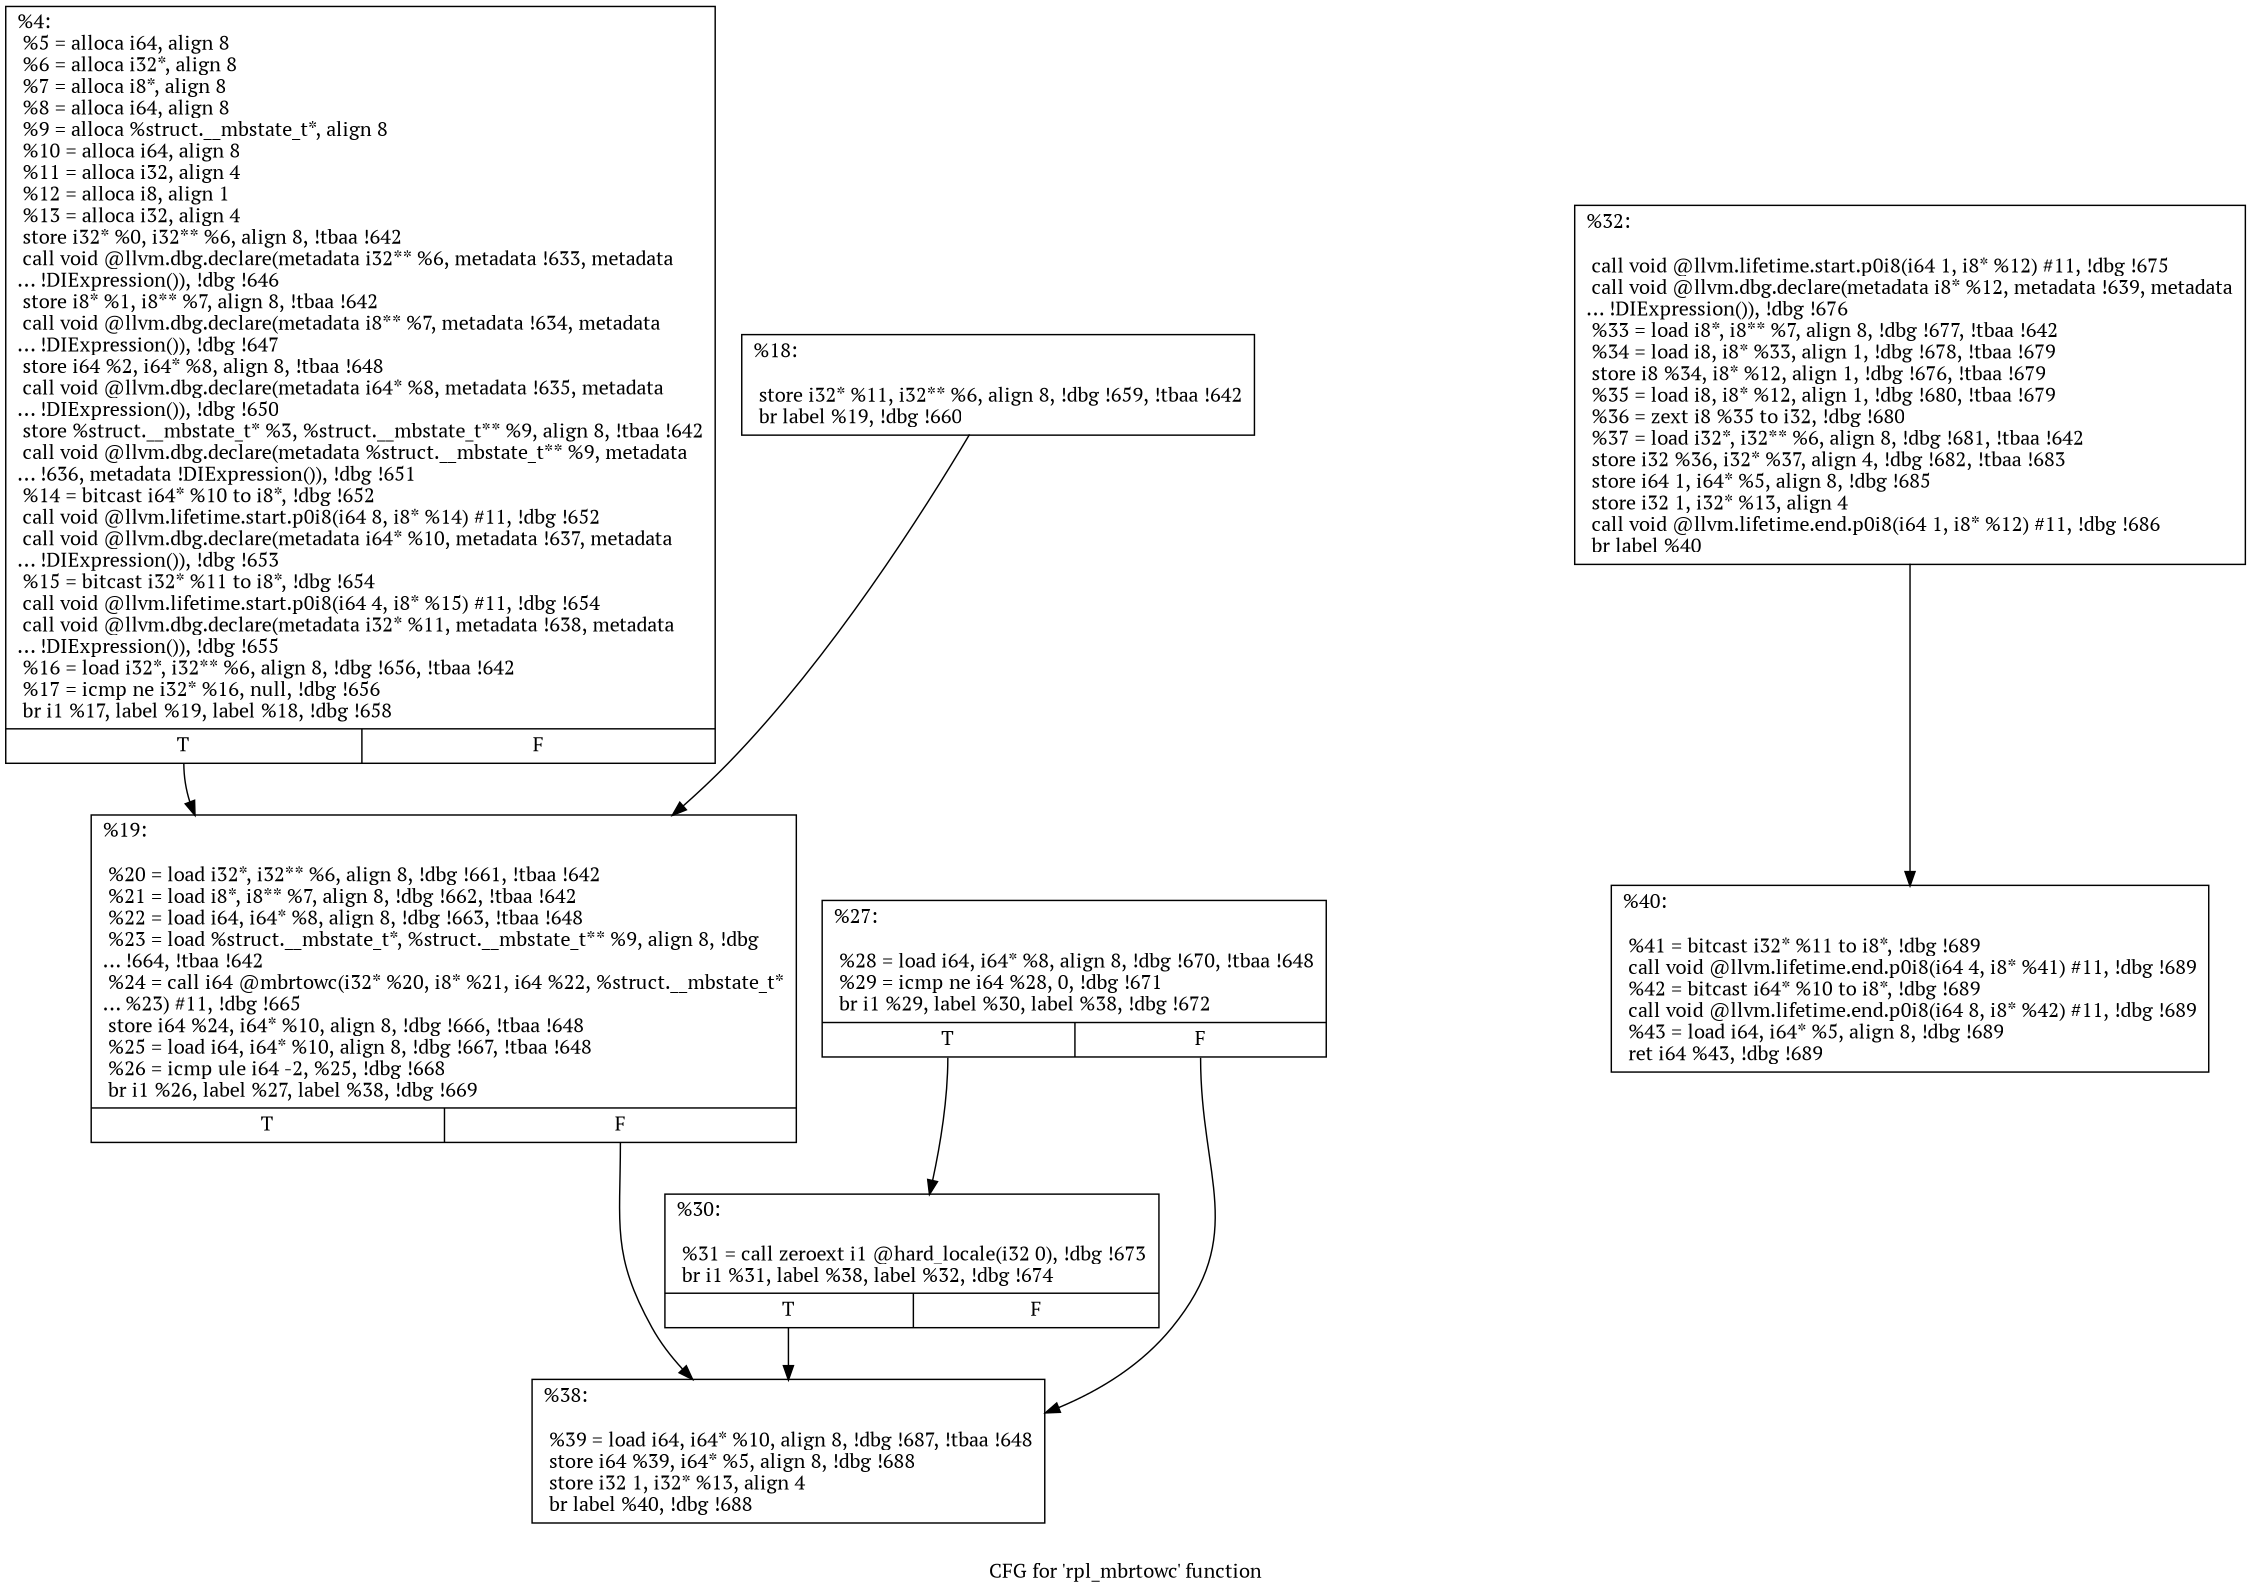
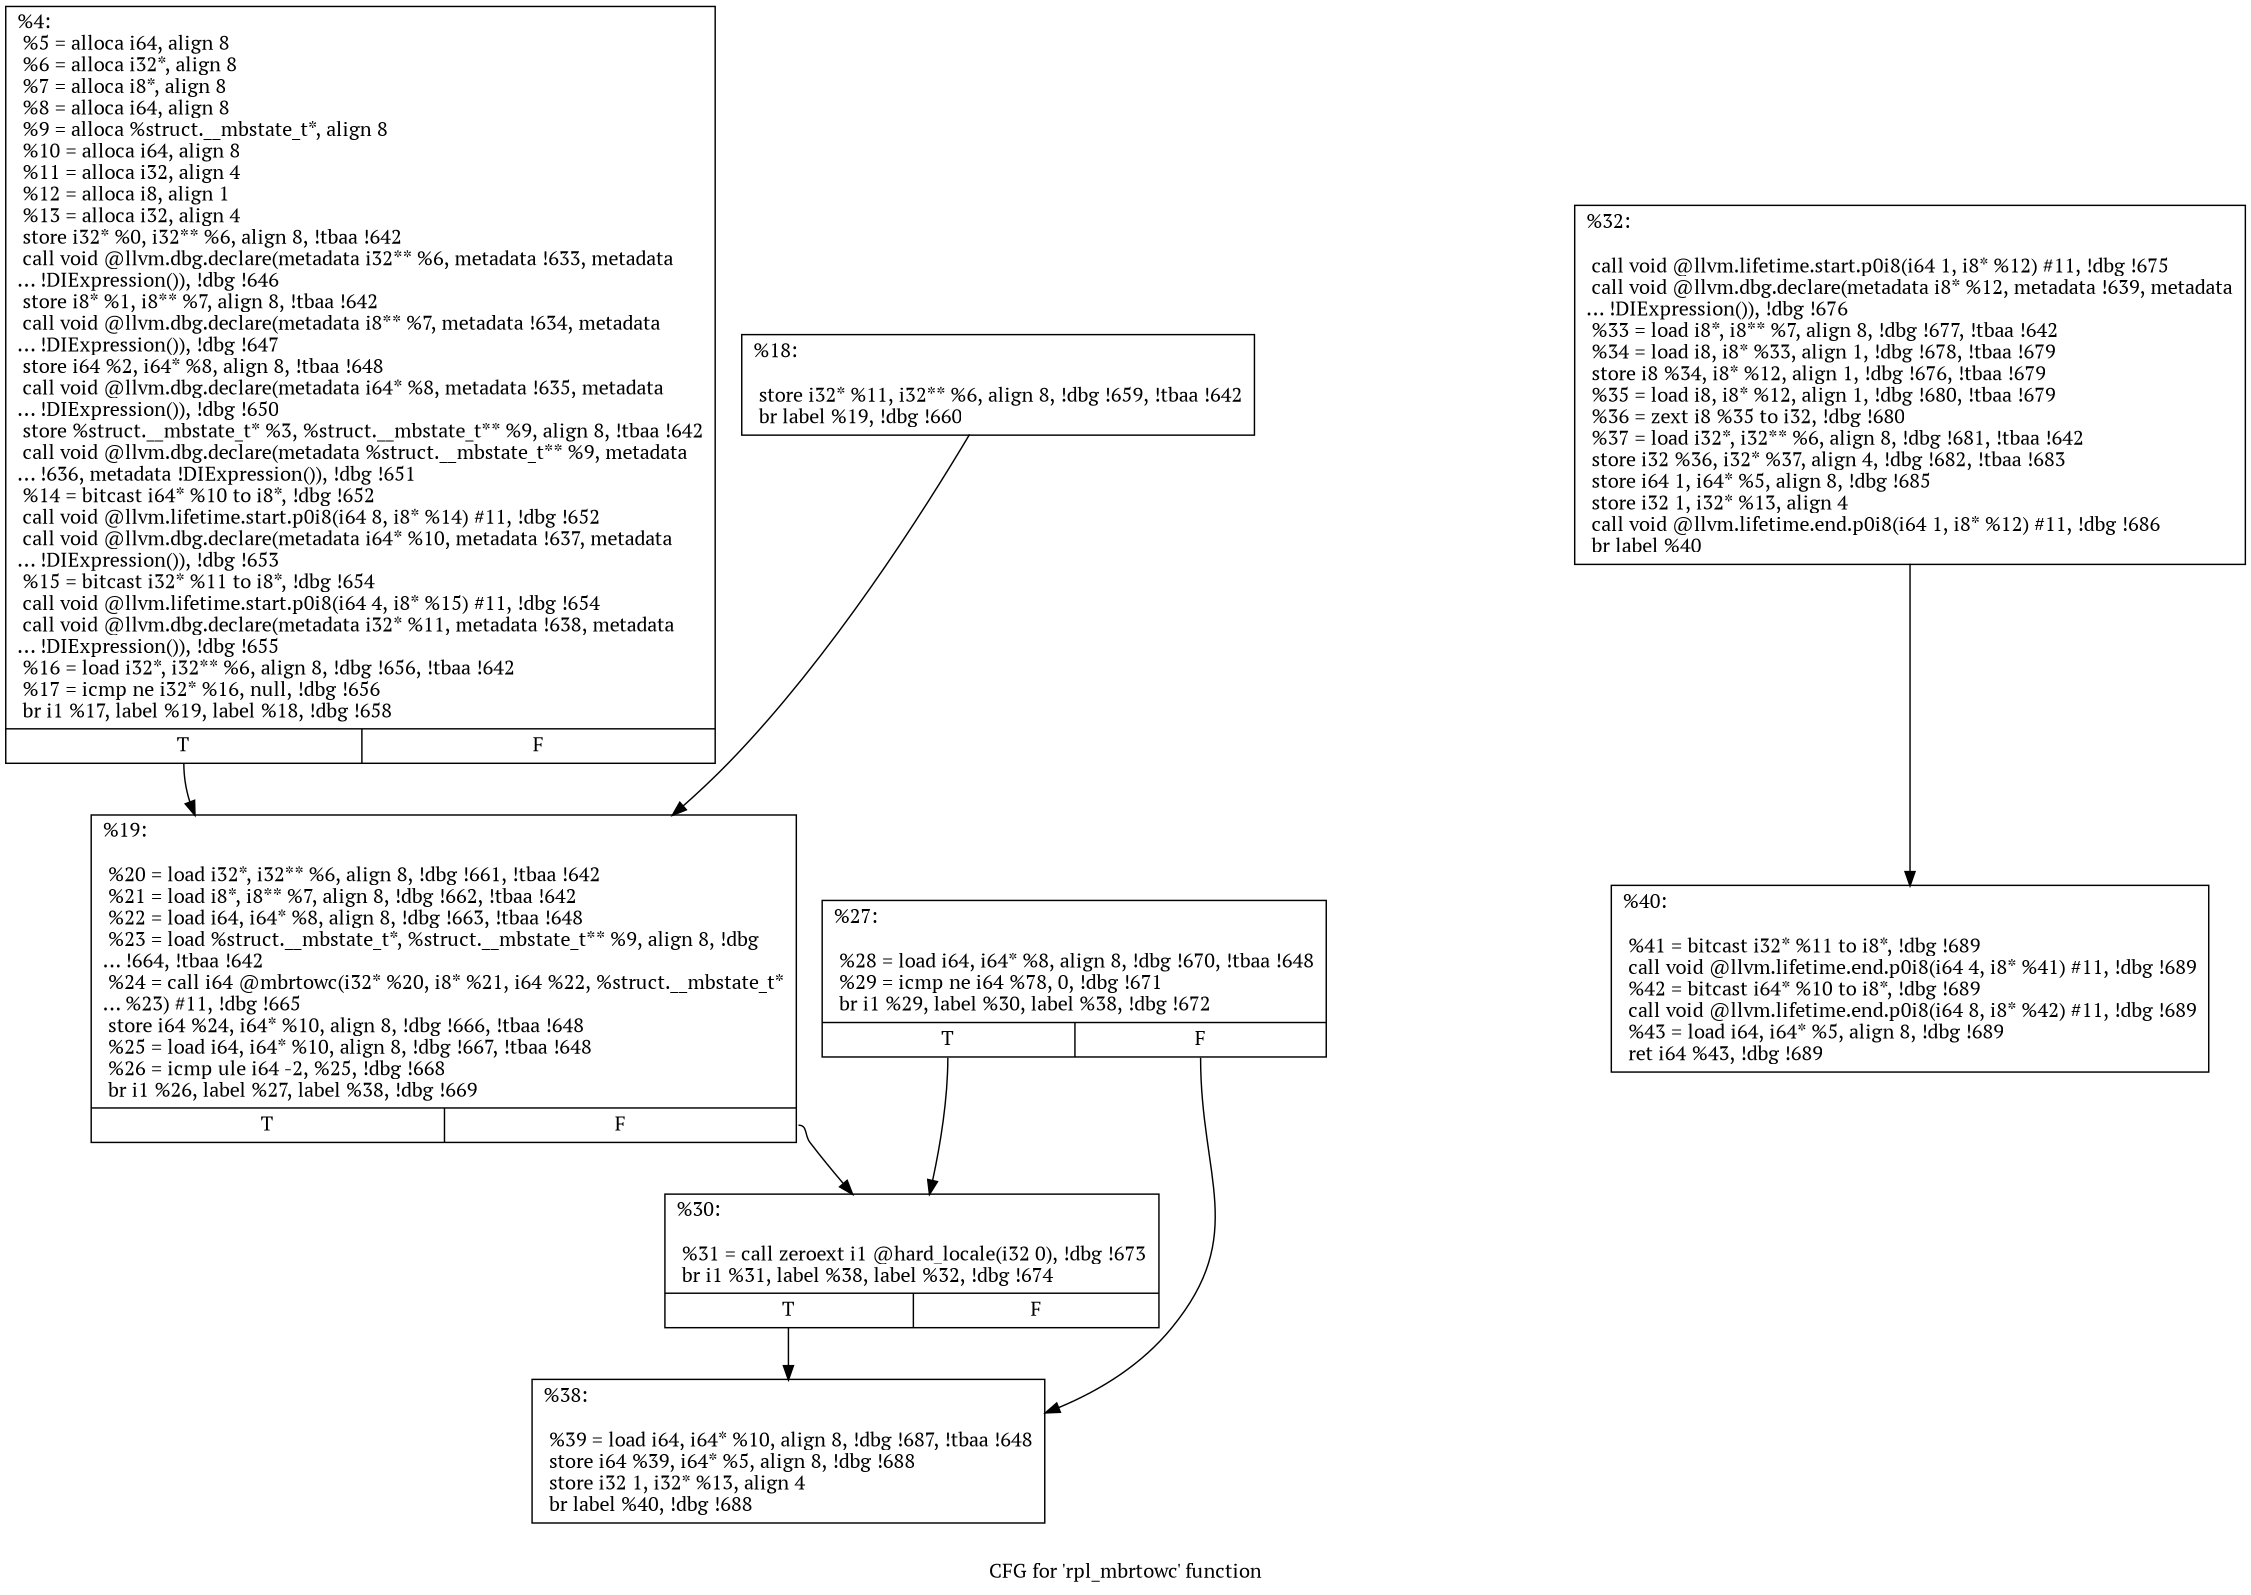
(998, 983) -> (998, 983)
(625, 1263) -> (819, 1154)
